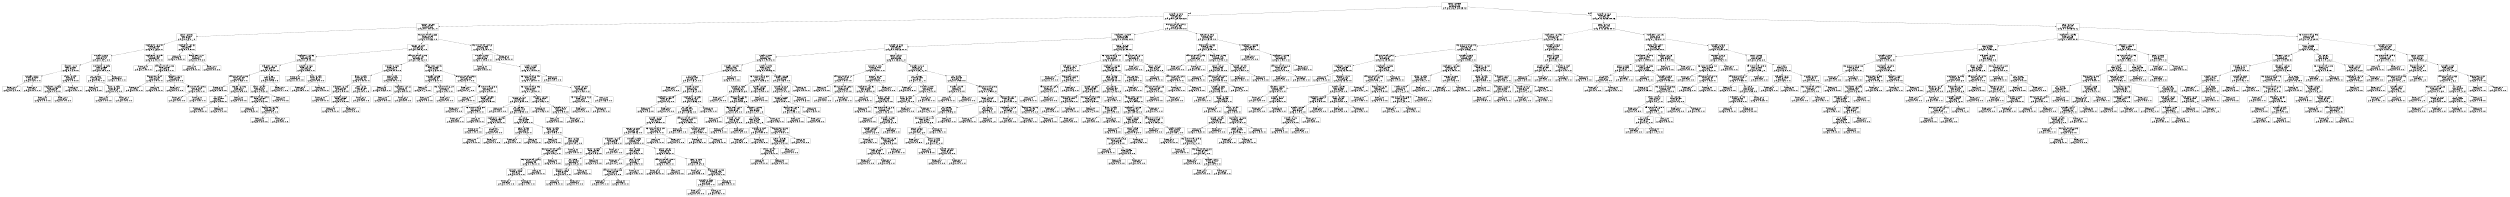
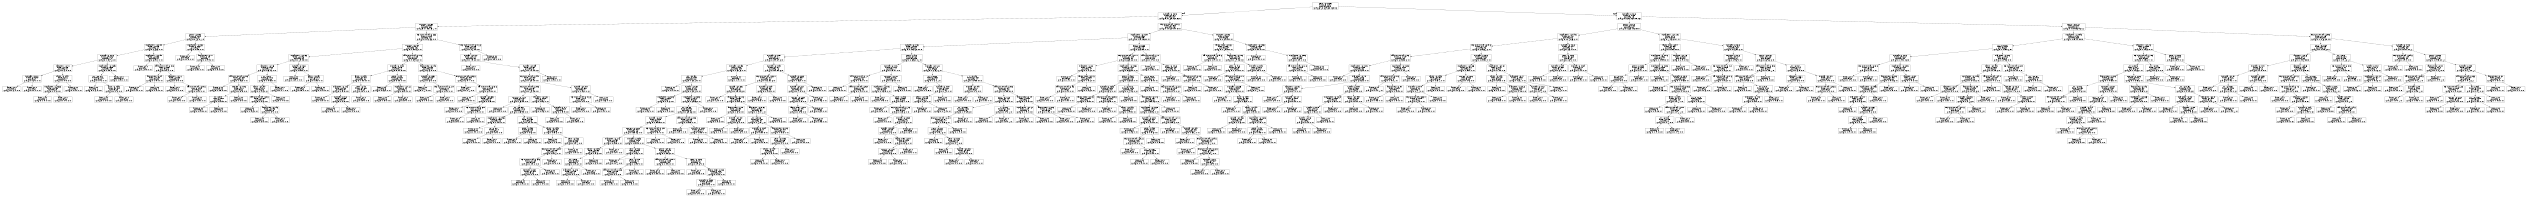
none -> (2352, 89)
none -> (757, 100)
